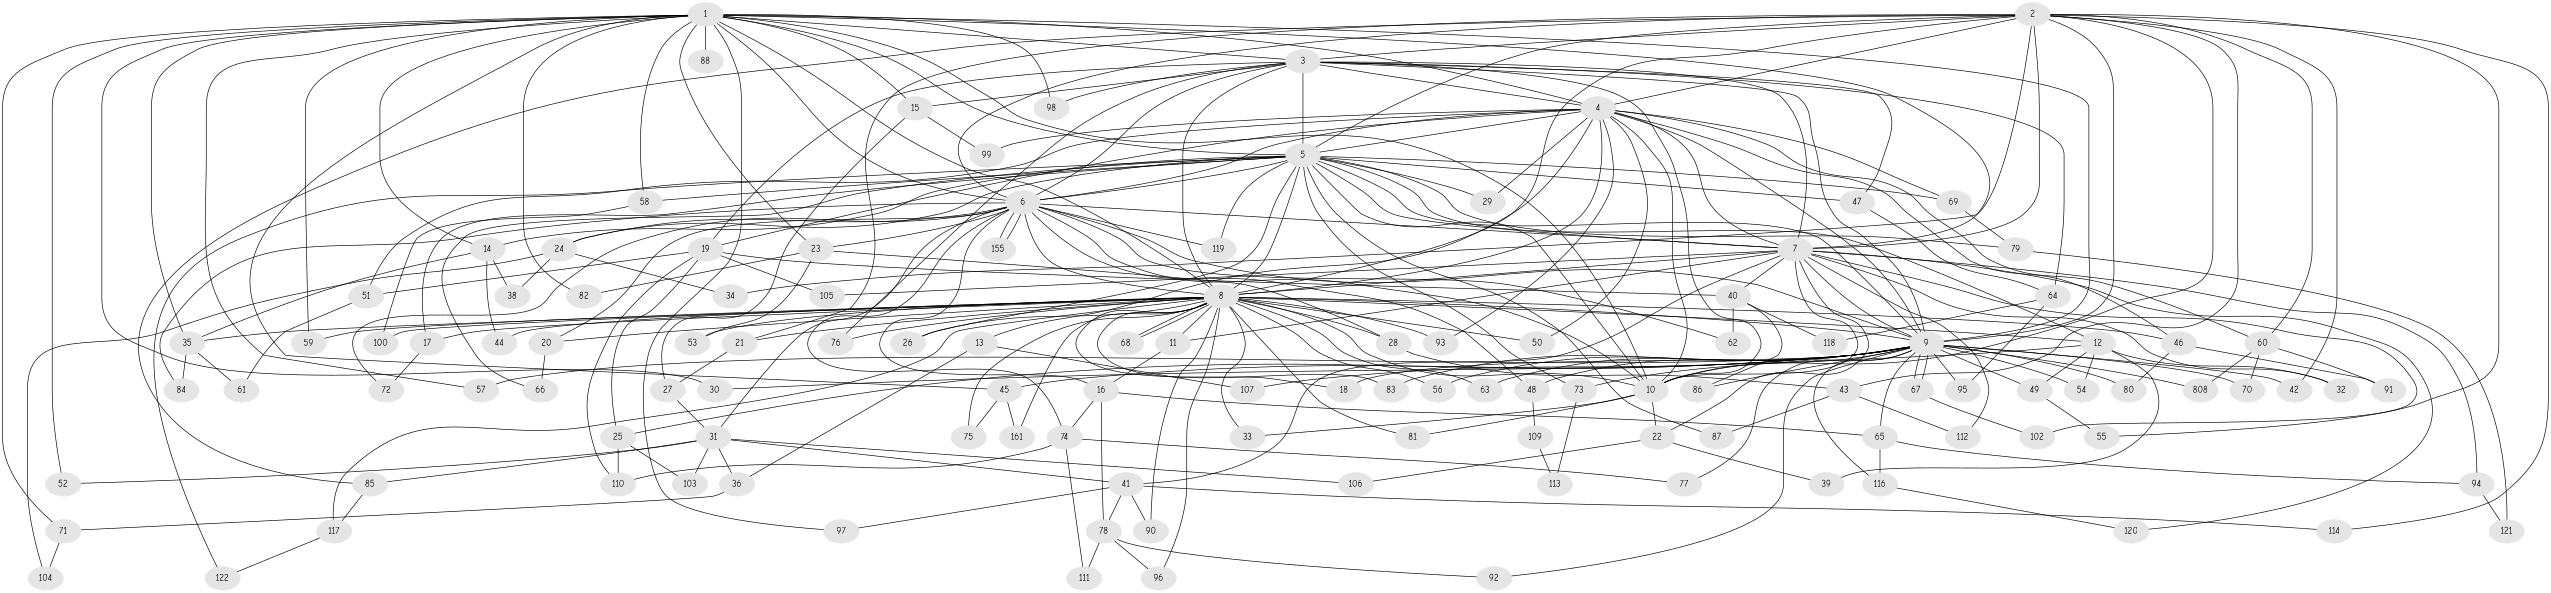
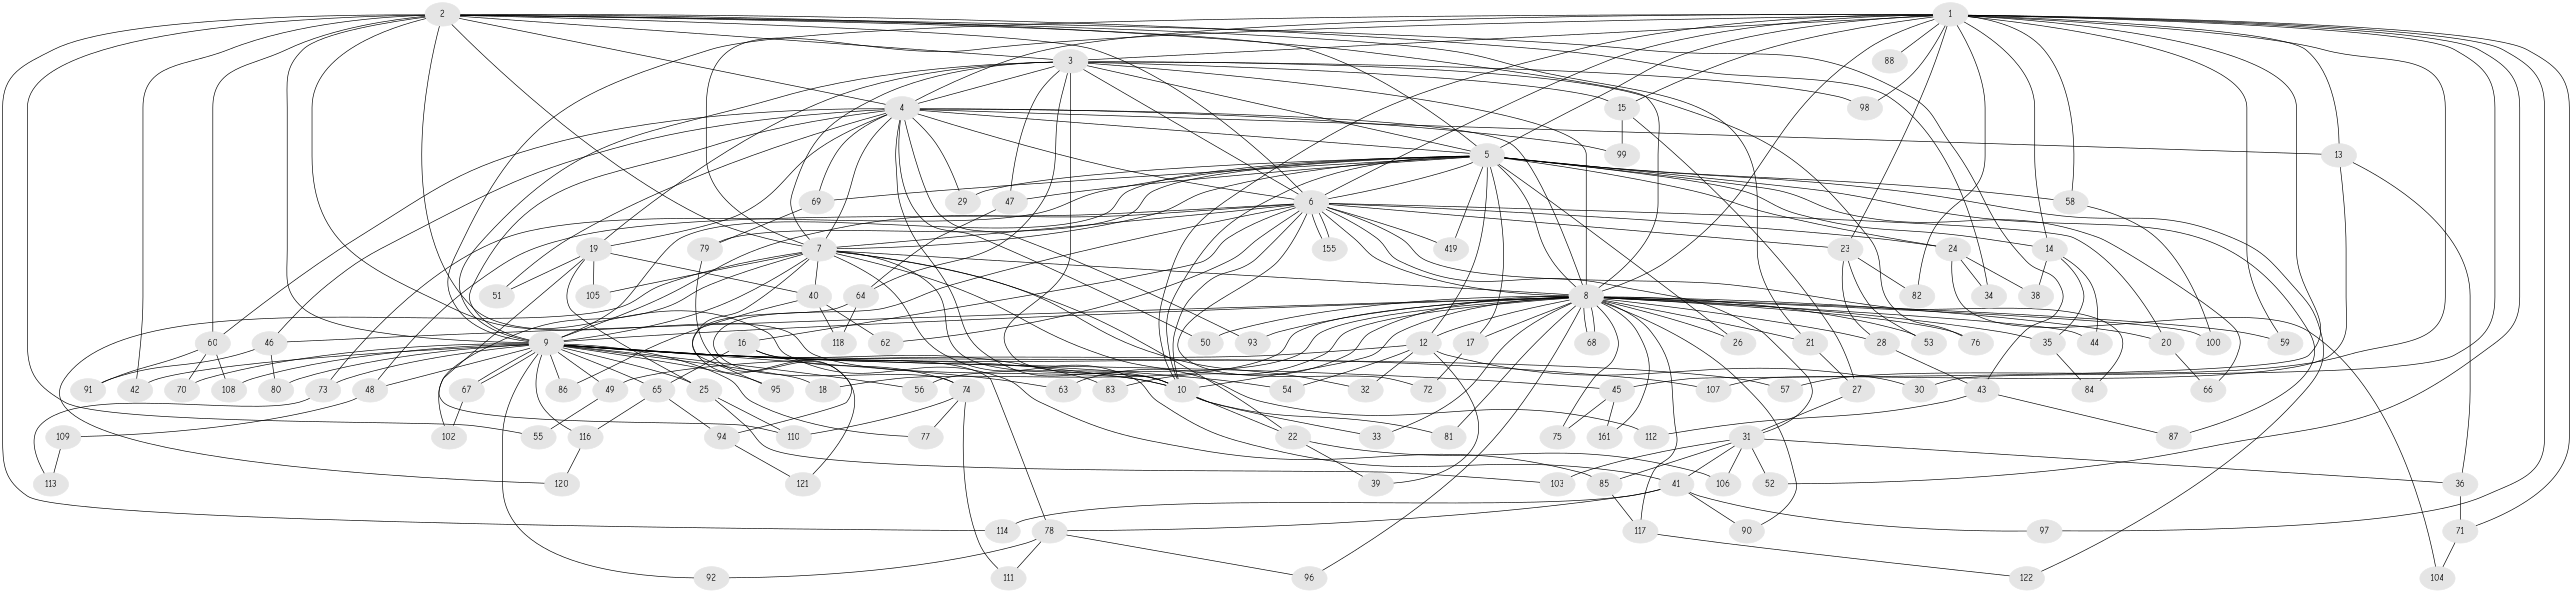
(209, 46) -> (2189, 29)
(1219, 249) -> (1451, 249)
(1173, 343) -> none
(242, 390) -> none
(2201, 390) -> (229, 390)
